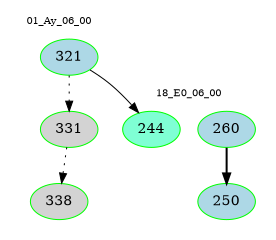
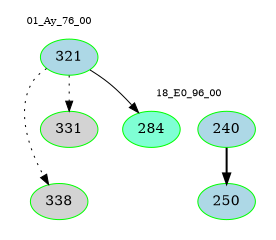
(59, 22) -> (59, 22)
(189, 94) -> (189, 94)
(151, 129) -> (151, 129)
(227, 129) -> (227, 129)
(65, 160) -> (25, 120)
